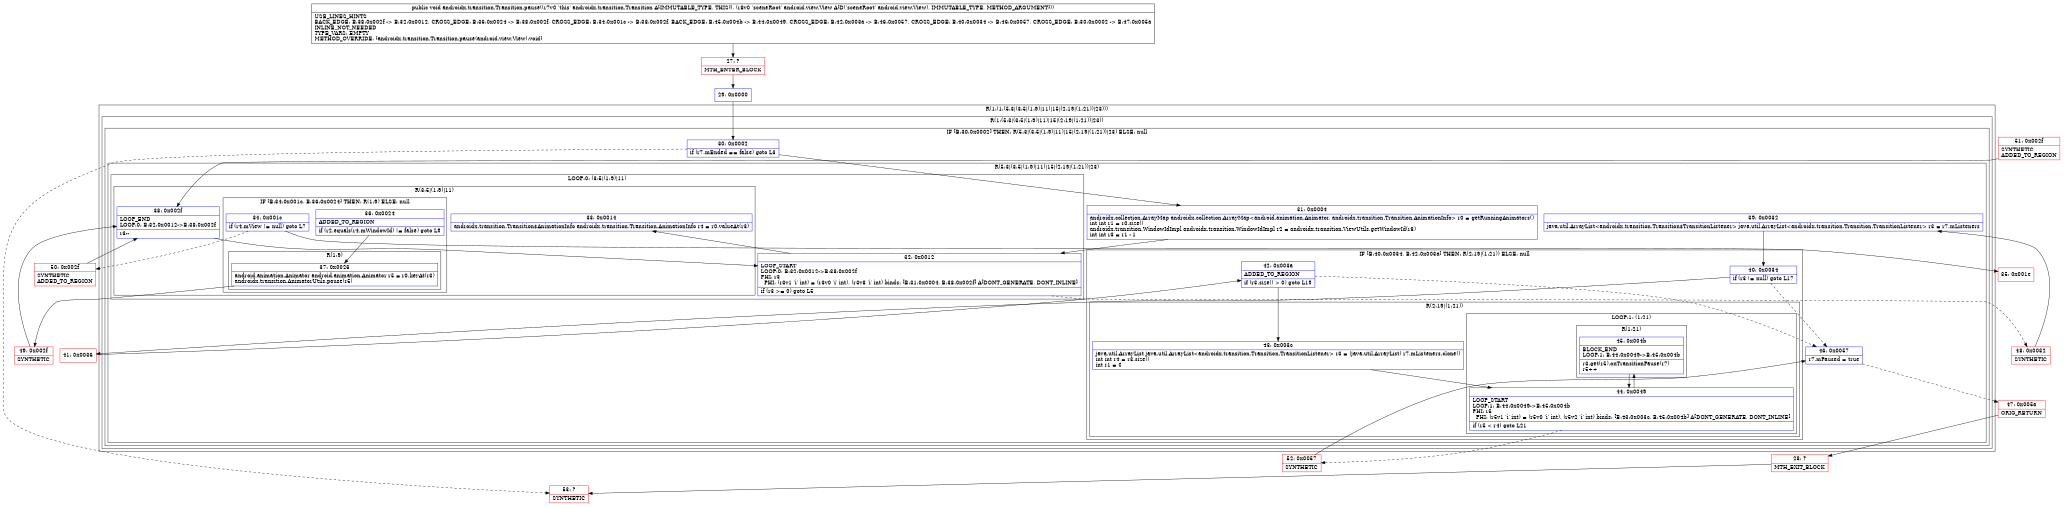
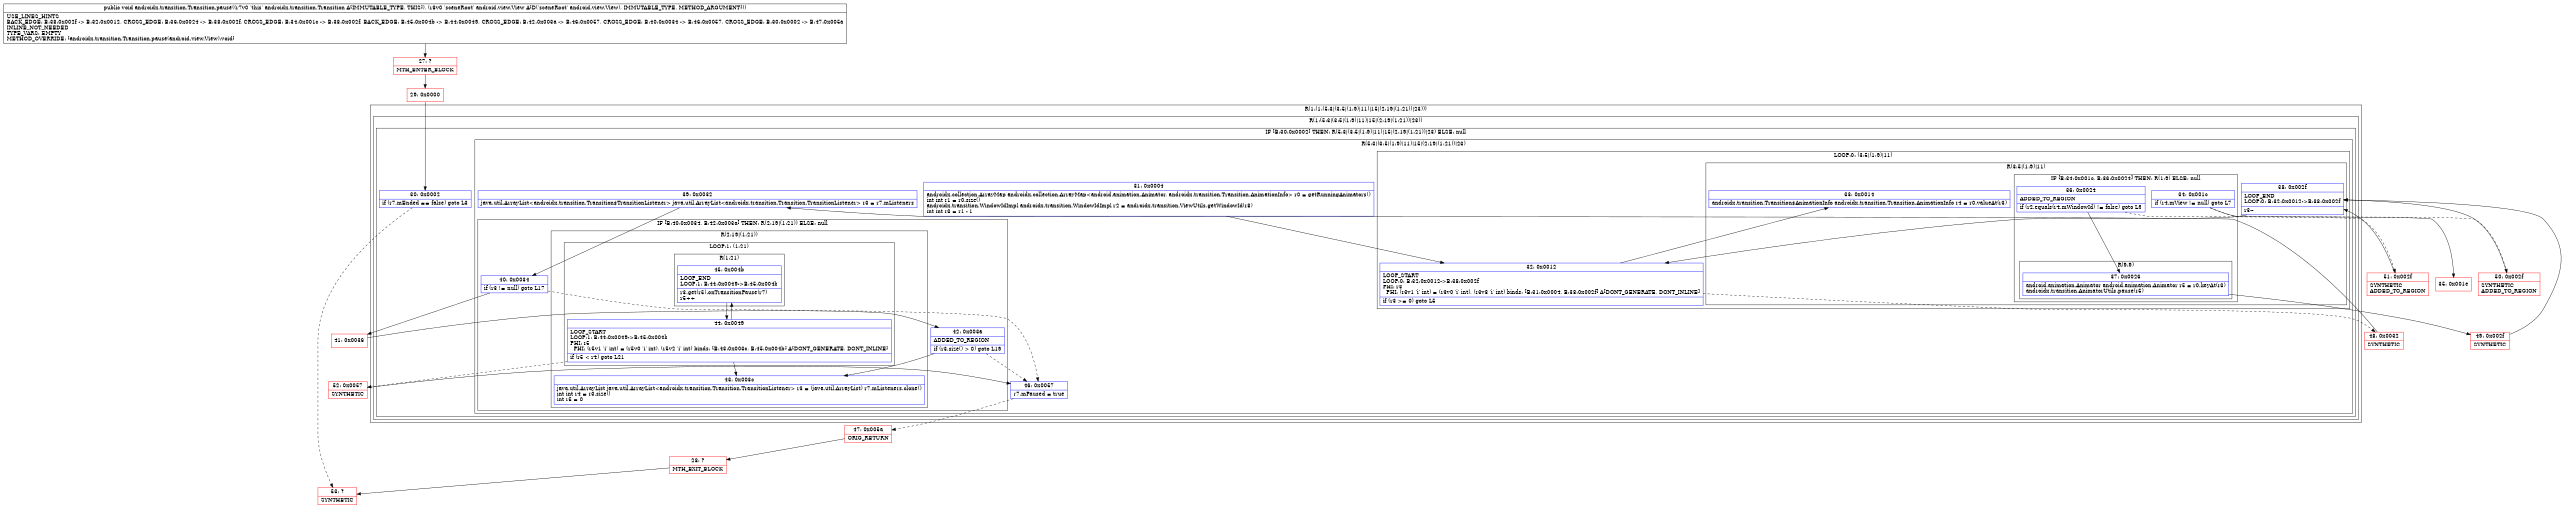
(733, 95) -> (425, 95)
(978, 180) -> none
none -> (2274, 217)
(335, 256) -> (2126, 265)
(1600, 350) -> (696, 279)
(1109, 365) -> (570, 400)
(1429, 378) -> (735, 369)
